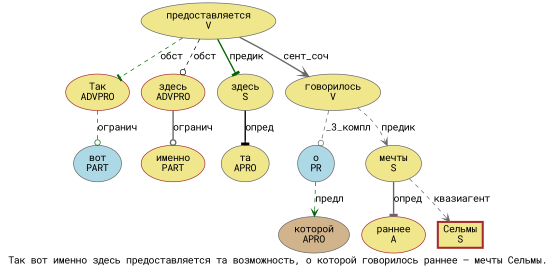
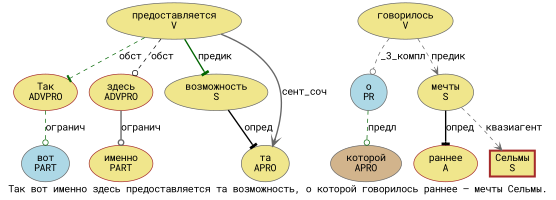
(271, 54) -> (274, 74)
(245, 92) -> (216, 92)
(315, 196) -> (367, 125)
(394, 197) -> (446, 126)
